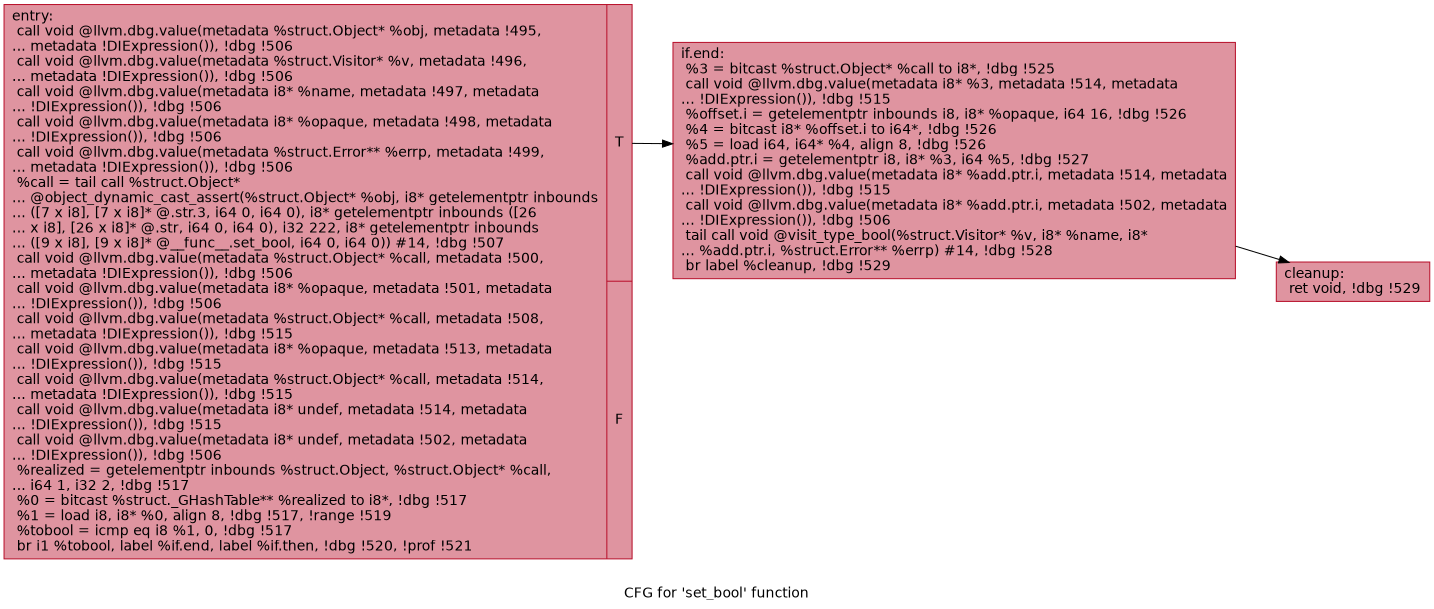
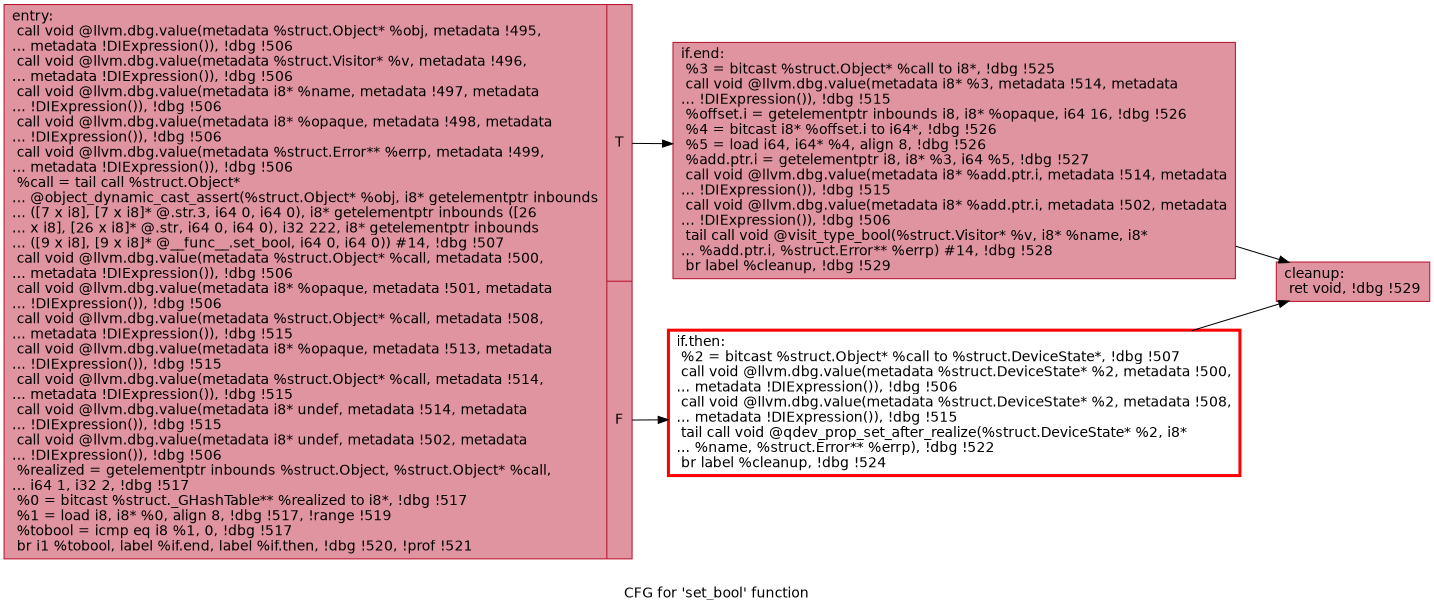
none -> (954, 403)
